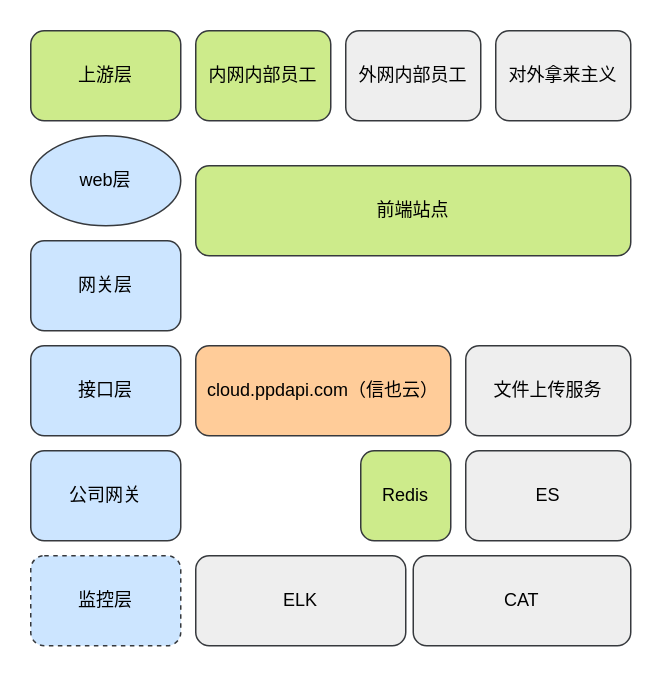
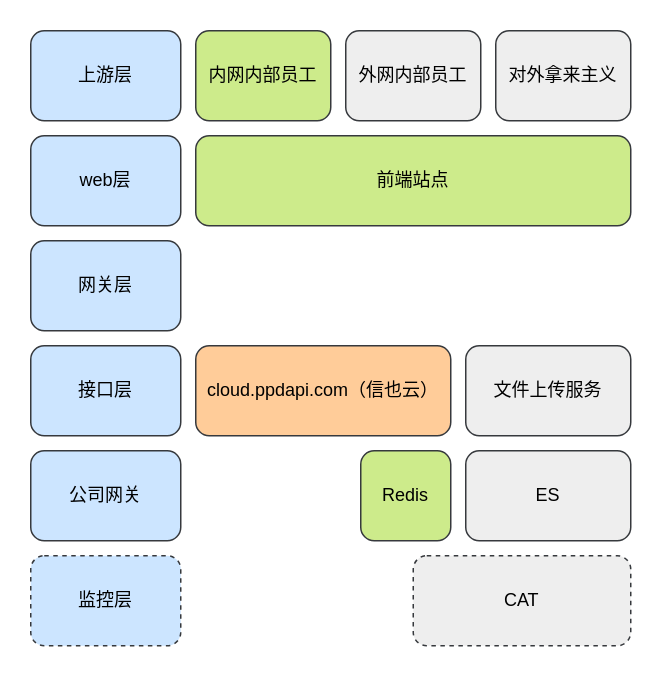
(106, 76) -> (106, 76)
(106, 181) -> (106, 181)
(413, 211) -> (413, 181)
(301, 601) -> none
(522, 601) -> (522, 601)
